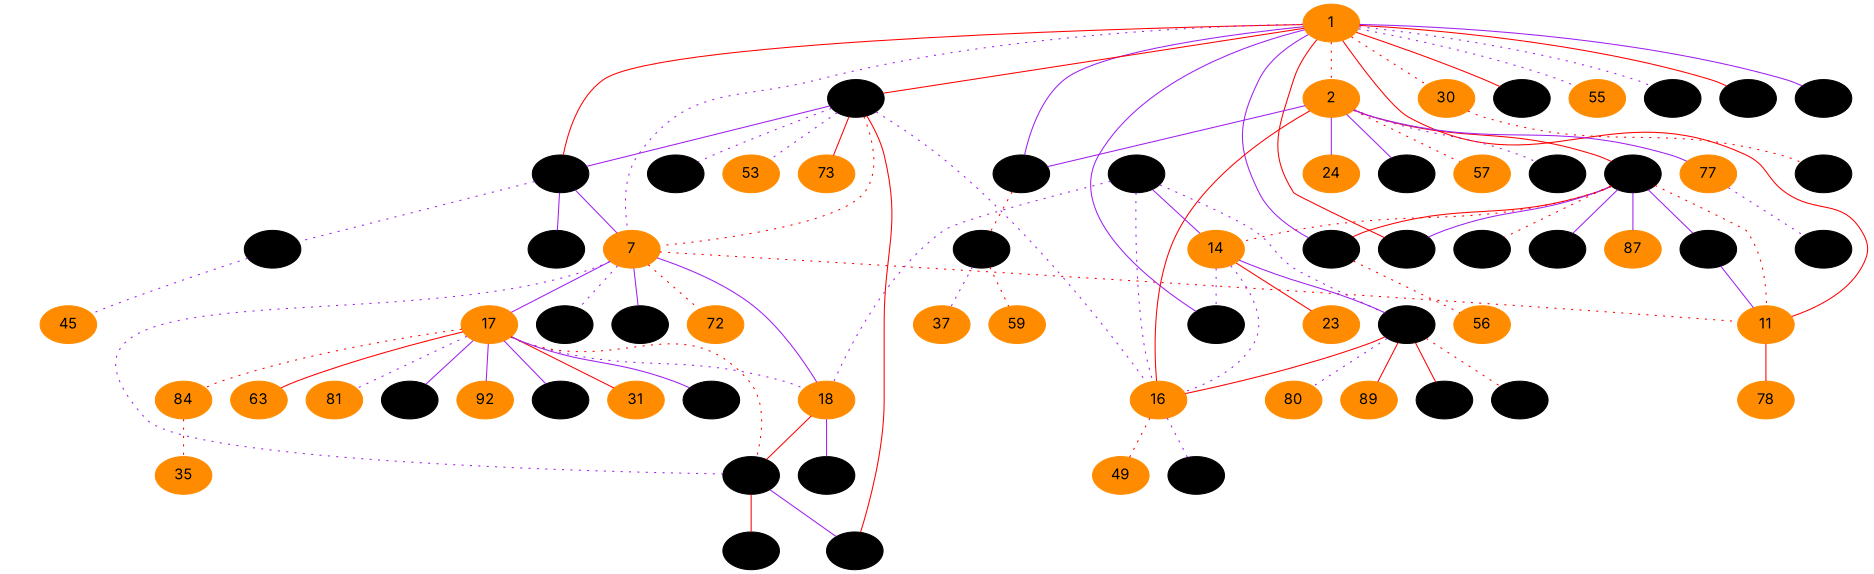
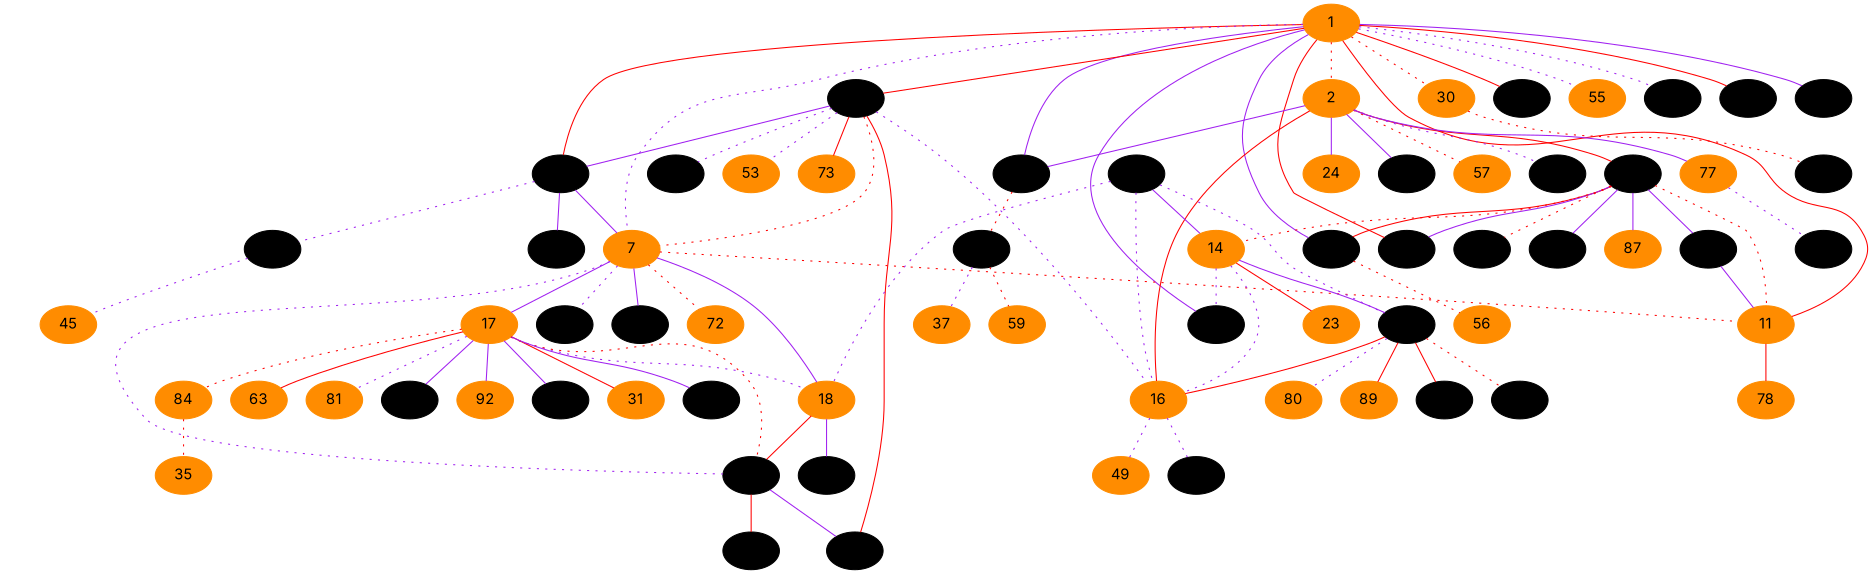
(1140, 438) -> (1140, 438)
